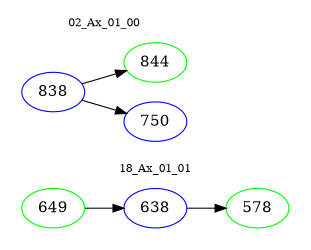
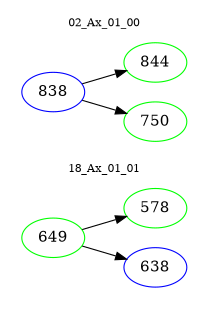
(155, 122) -> (155, 122)
(201, 208) -> (99, 225)
